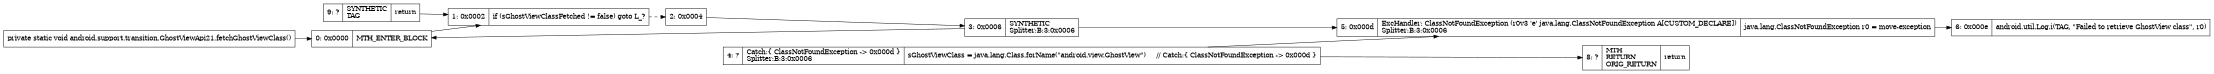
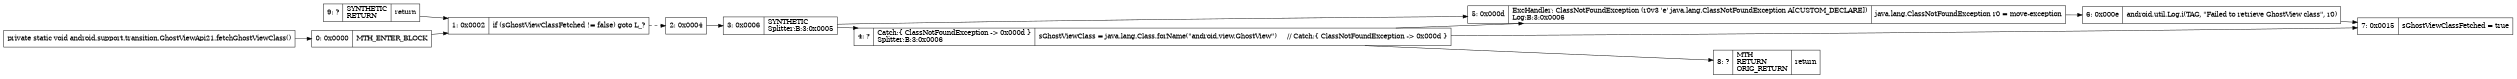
(353, 16) -> (362, 16)
none -> (2435, 26)
(1042, 31) -> (801, 29)
(1414, 31) -> (1538, 18)
(700, 33) -> (845, 28)
